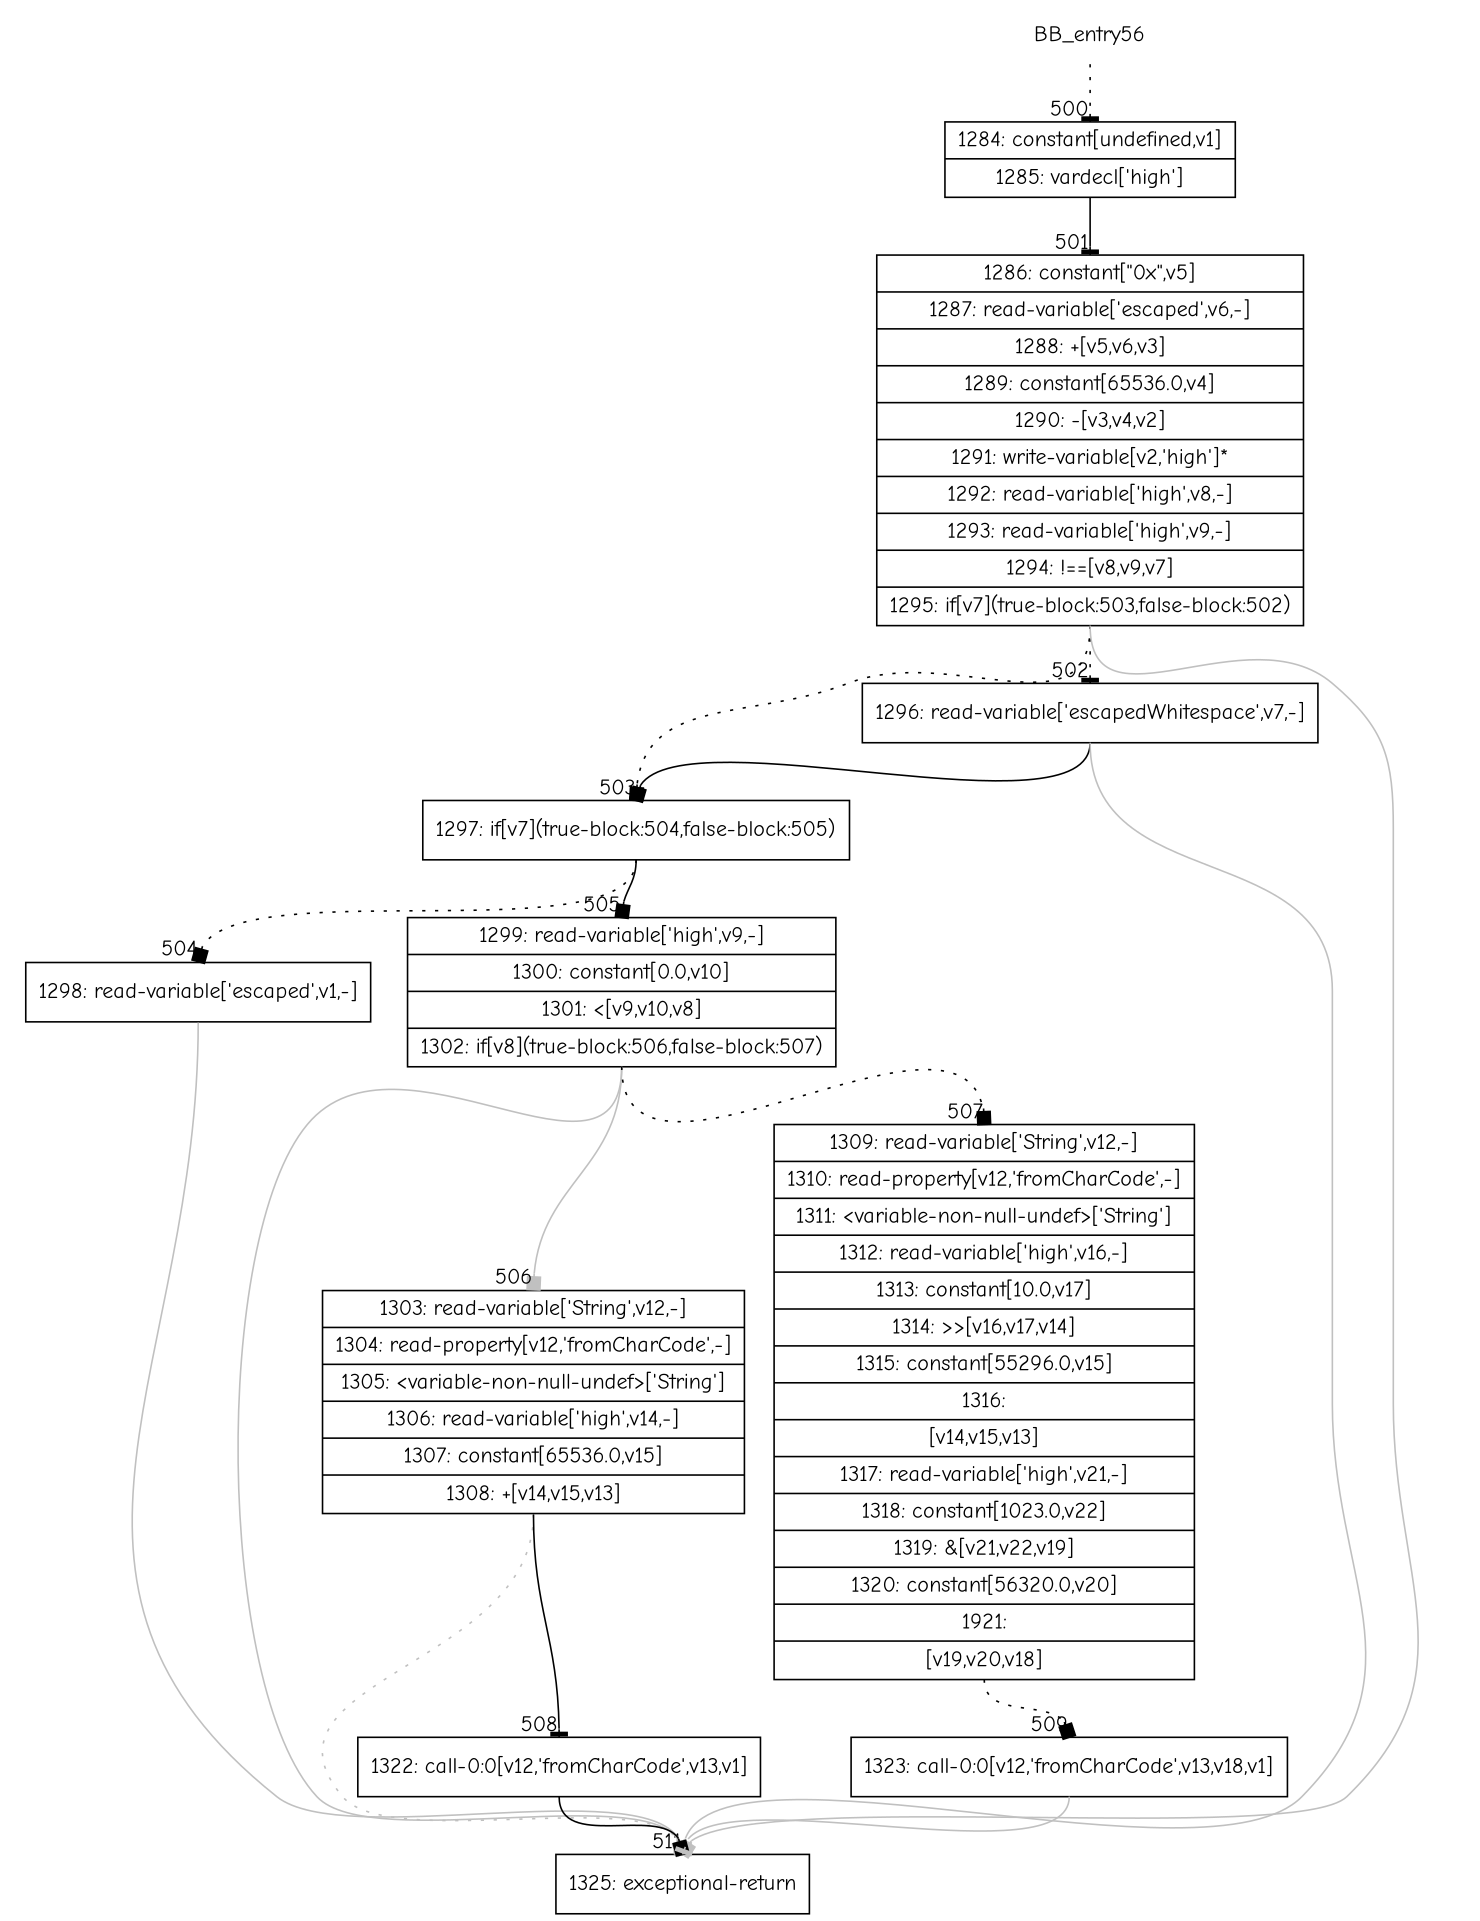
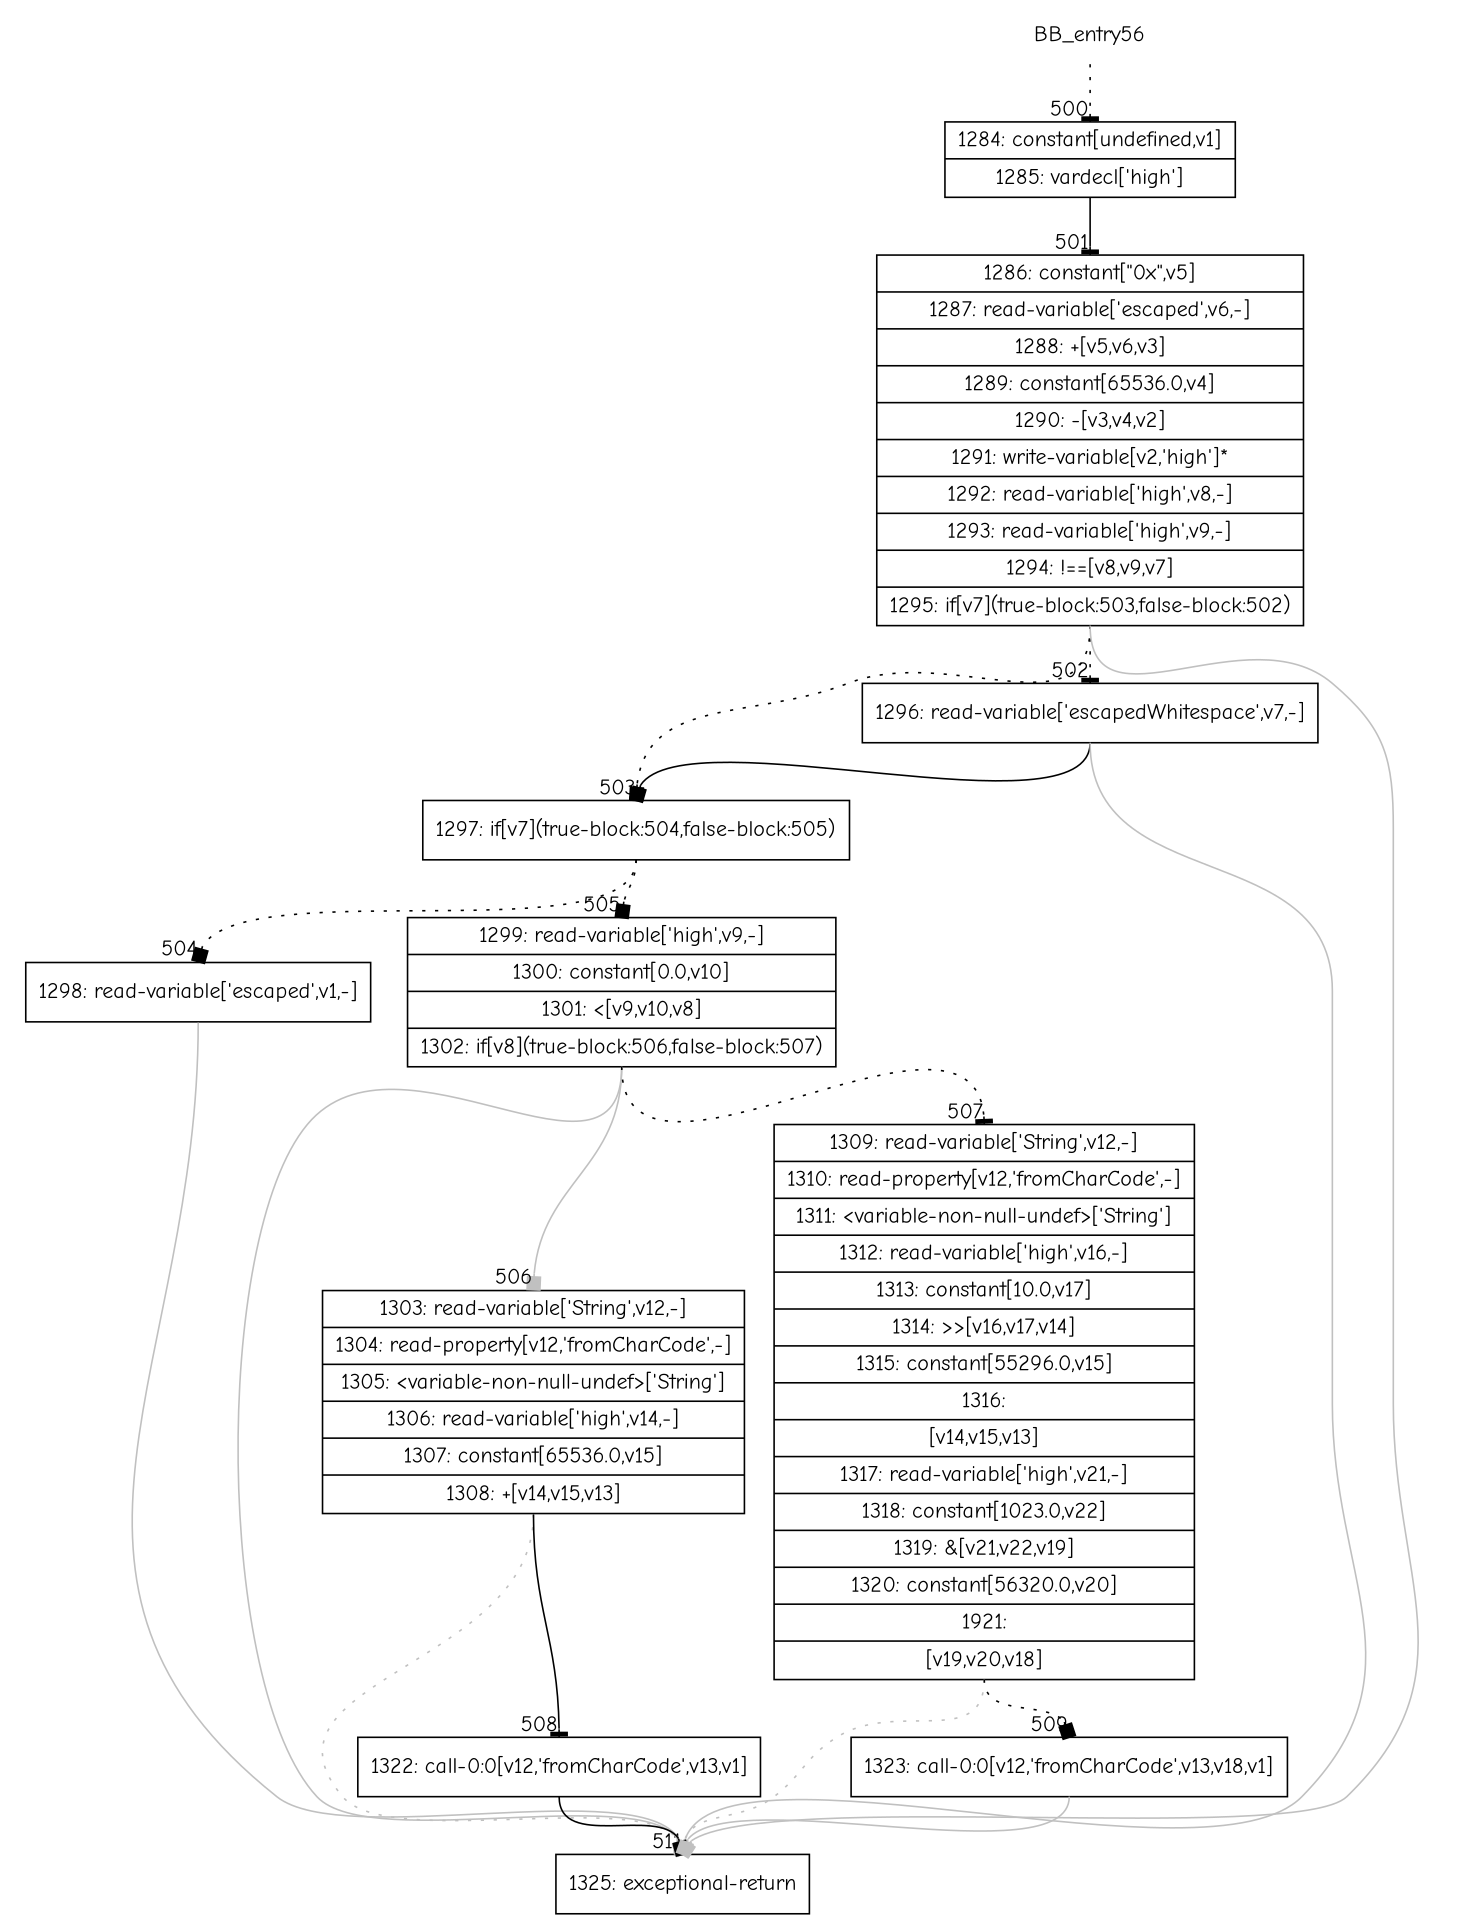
(632, 881) -> (632, 881)
(799, 1097) -> (799, 1097)
none -> (828, 1743)
(904, 1827) -> (904, 1827)
